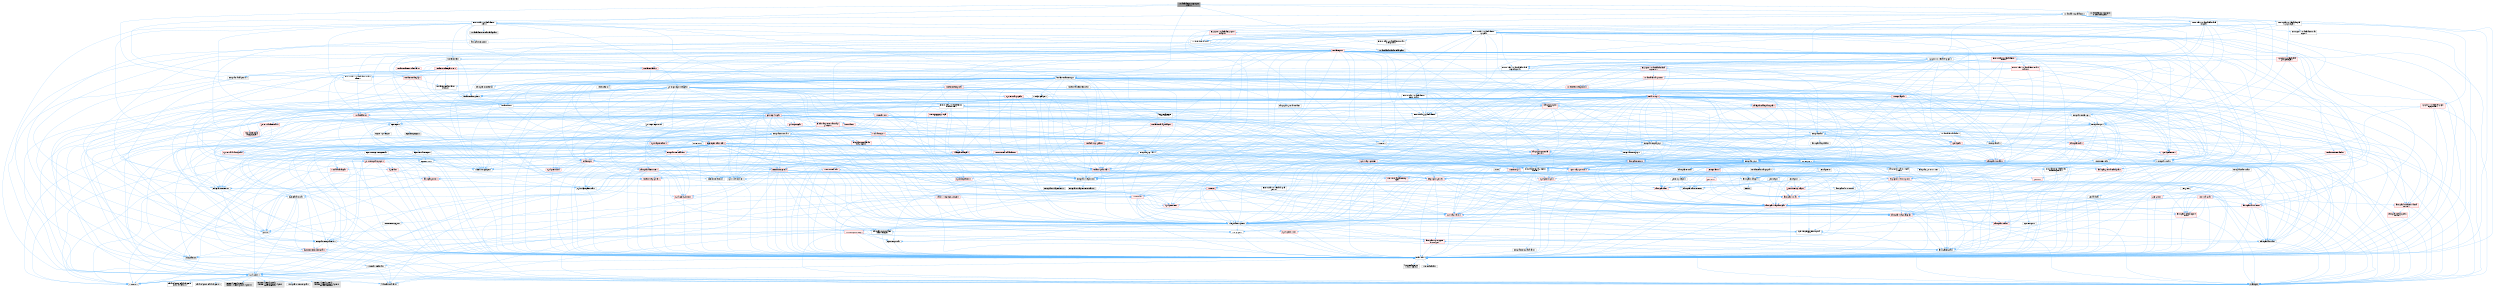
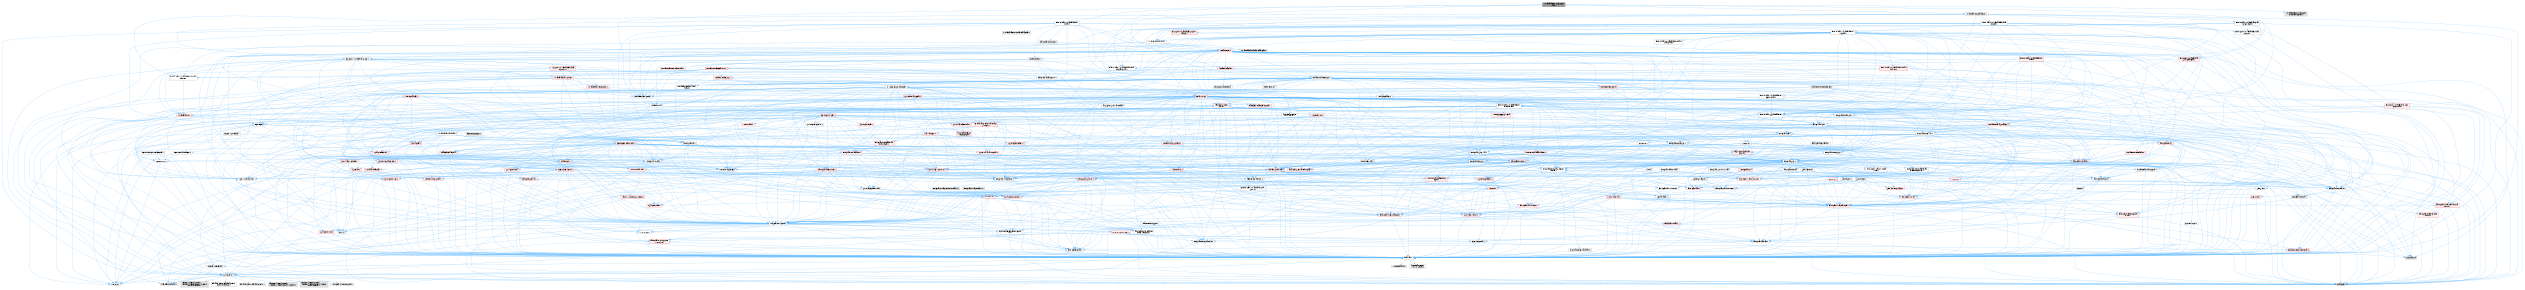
(1807, 161) -> (1477, 161)
(578, 175) -> (205, 135)
